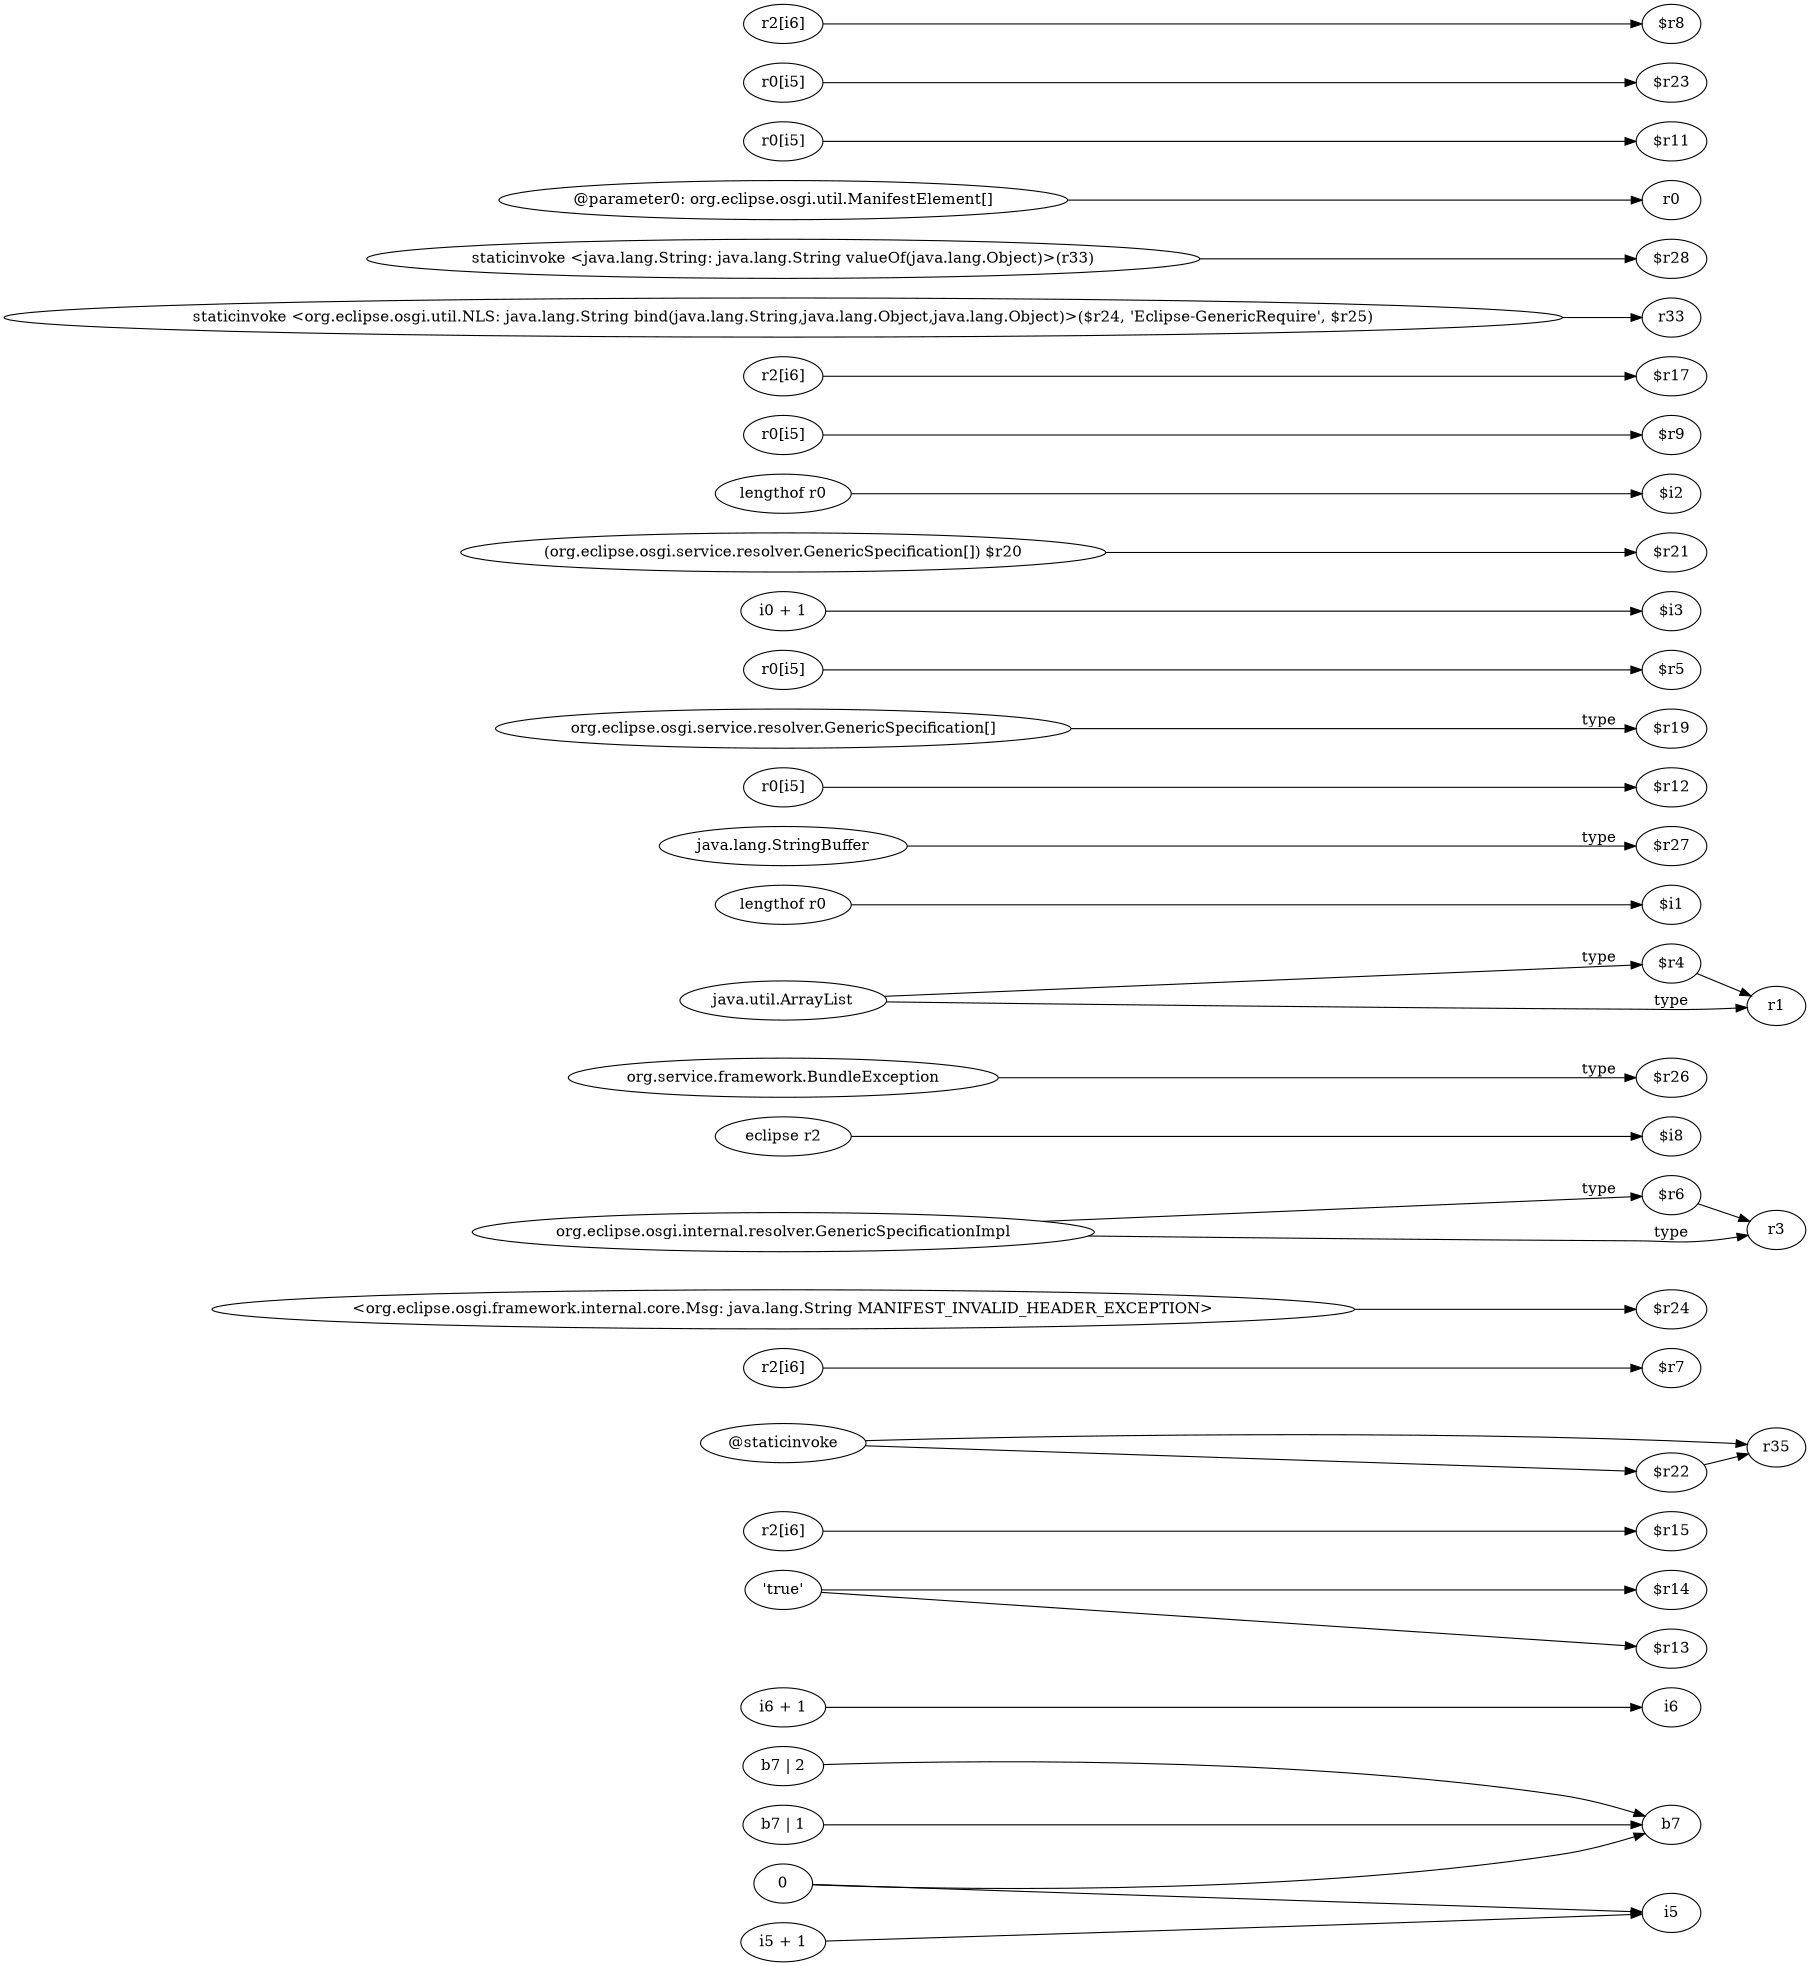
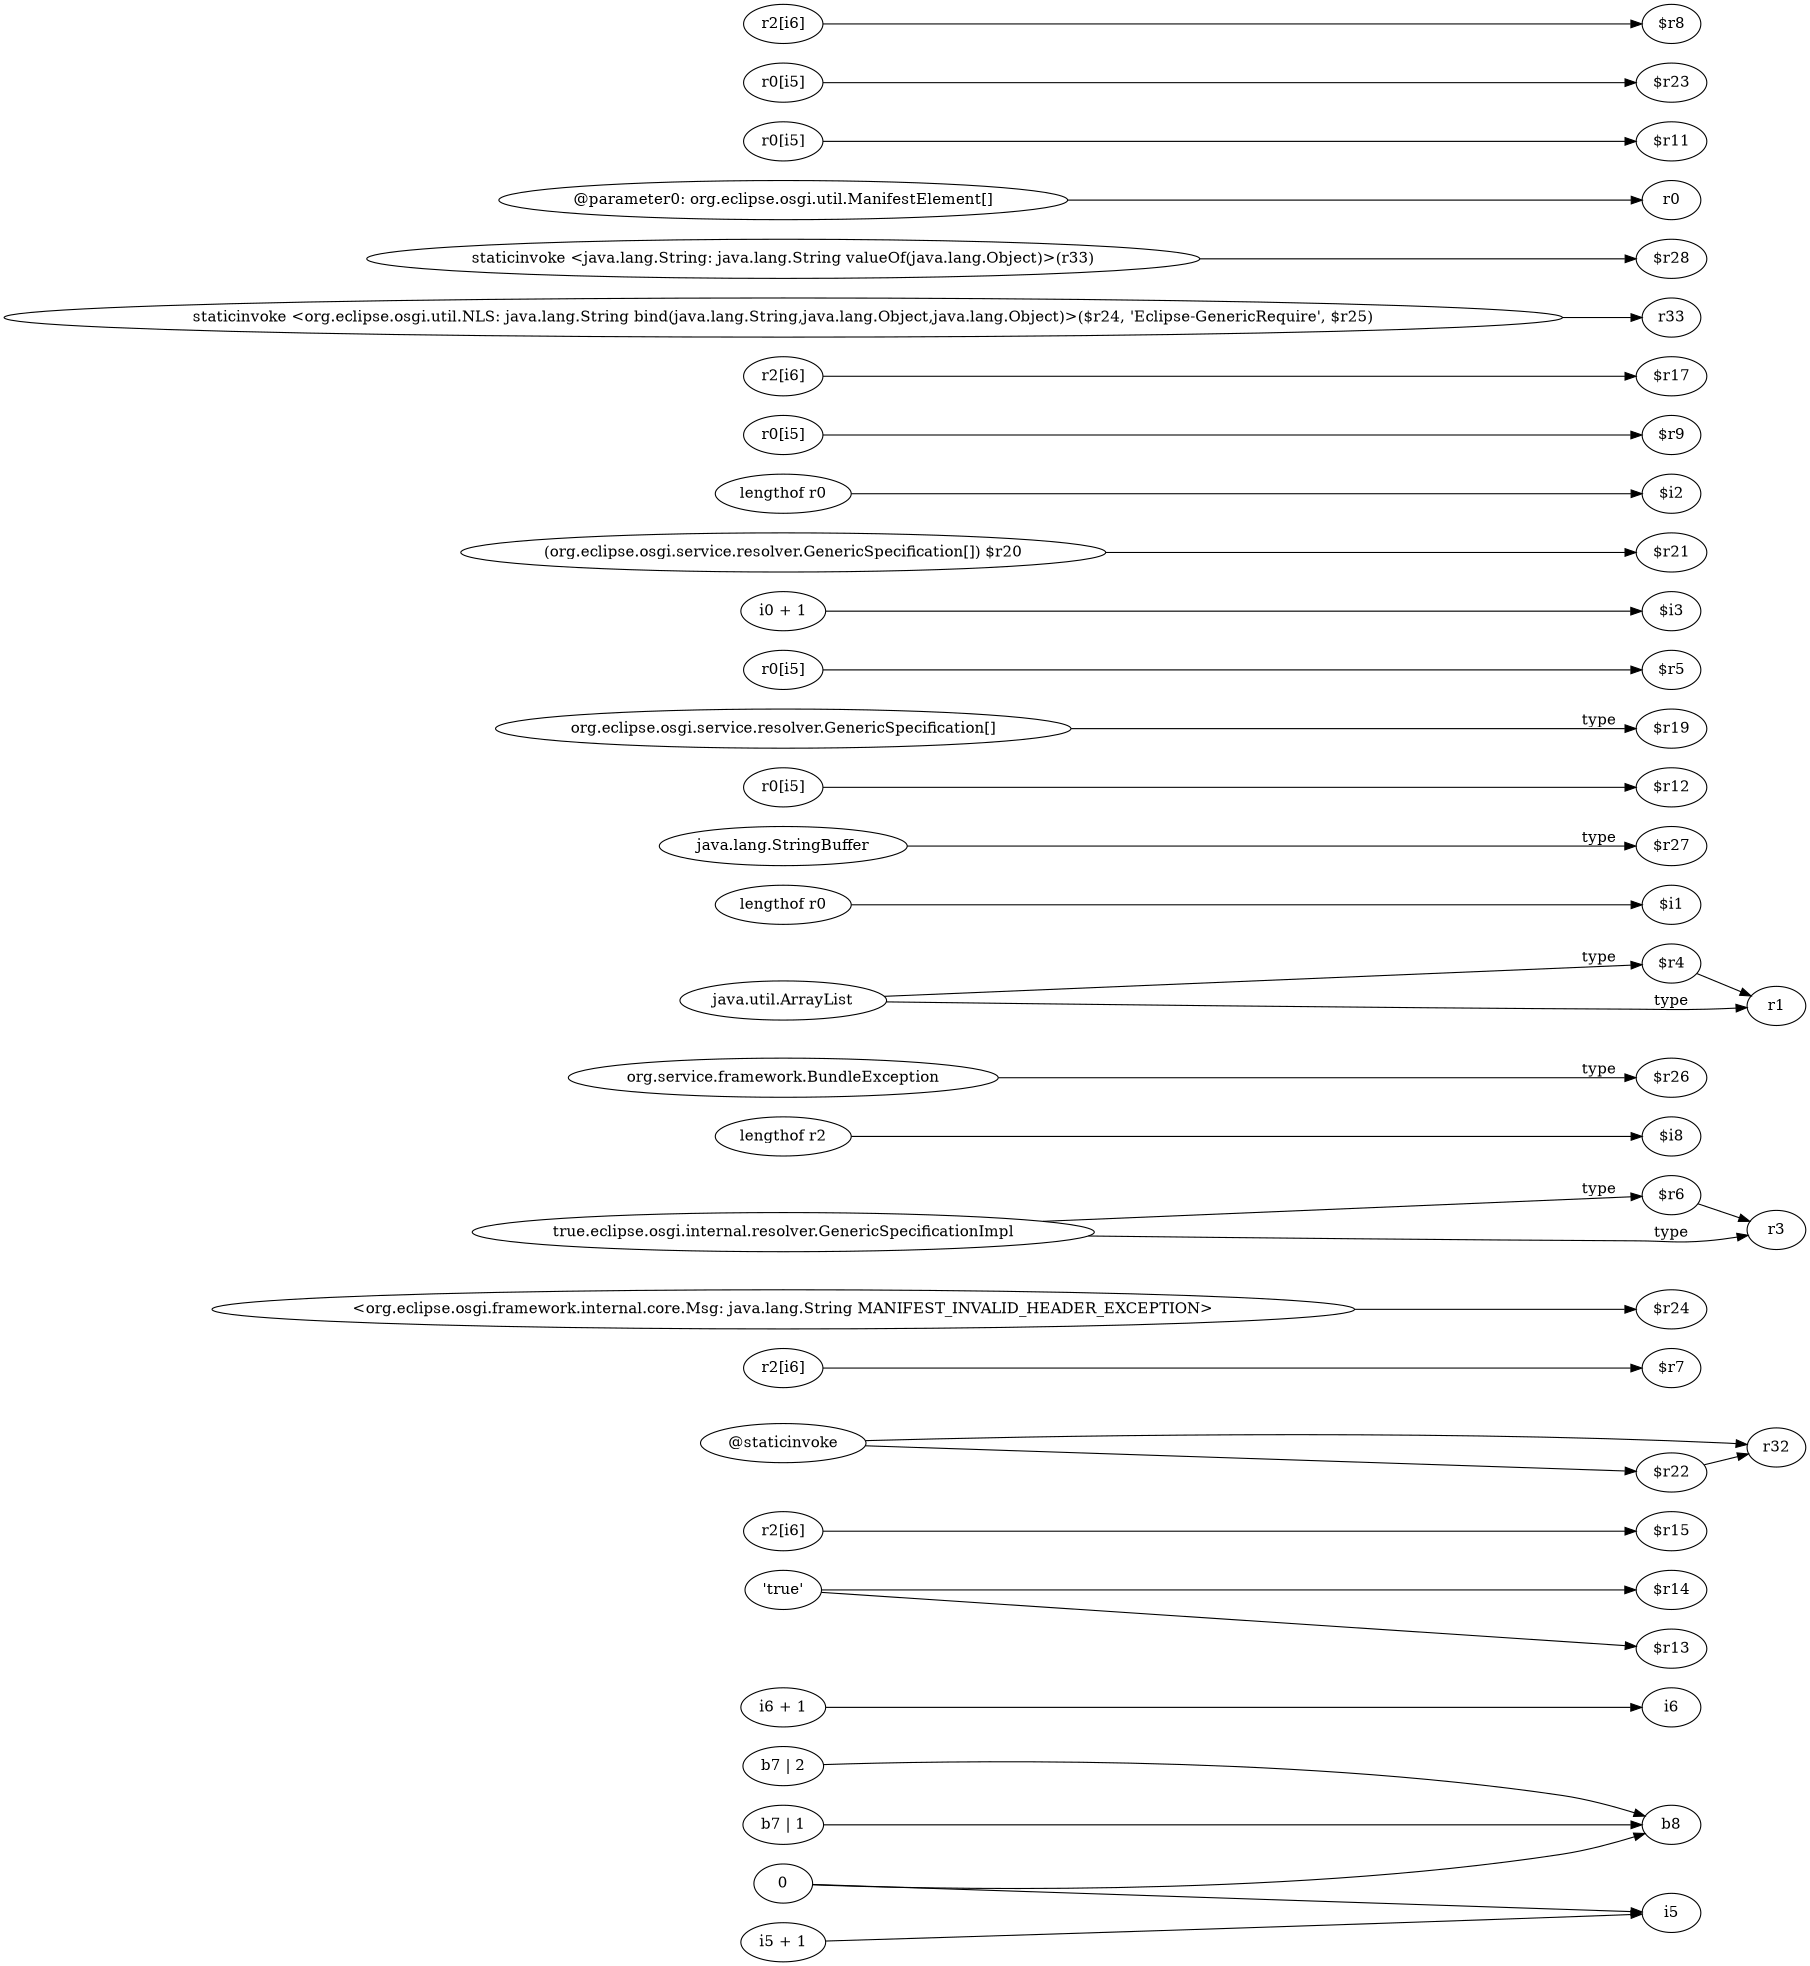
(783, 1136) -> (783, 1136)
(783, 1232) -> (783, 1232)
(1776, 1447) -> (1776, 1447)
(1671, 1825) -> (1671, 1825)
